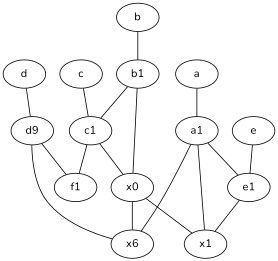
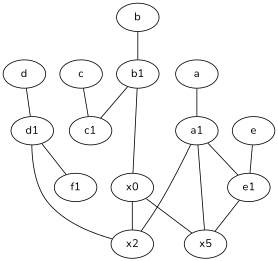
(32, 131) -> (32, 131)
(83, 159) -> none
(111, 159) -> none
(132, 244) -> (132, 244)
(206, 244) -> (206, 244)
